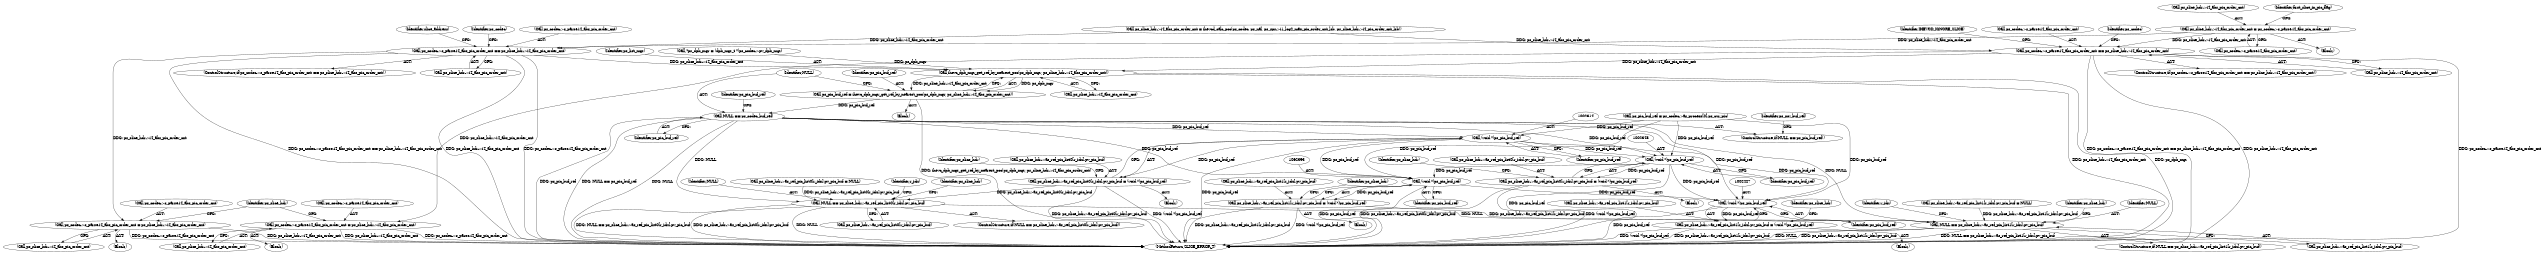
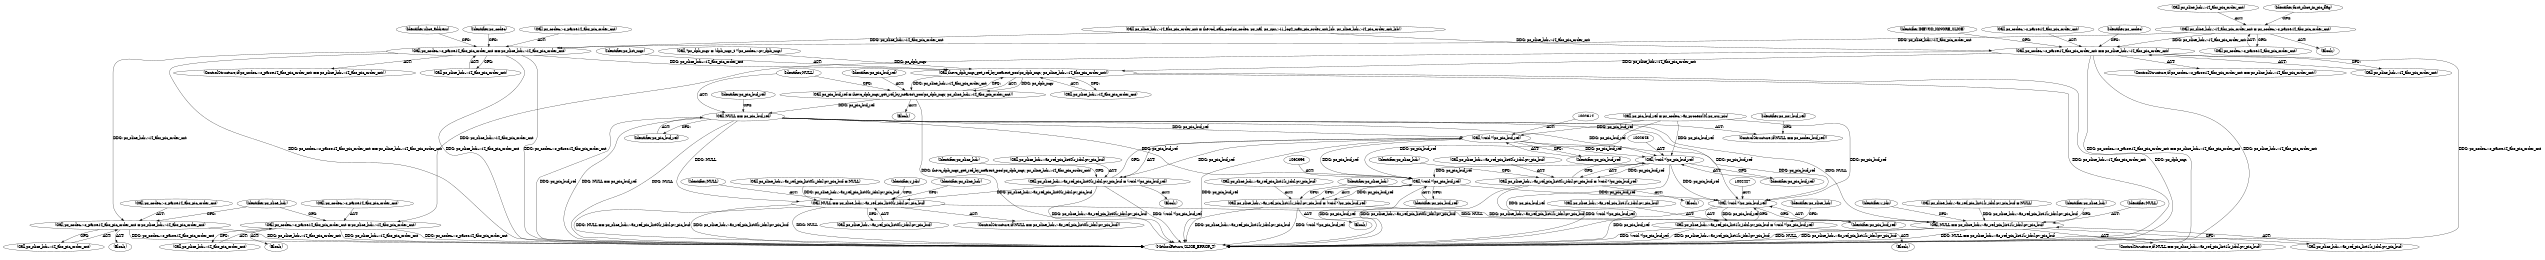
(743, 117) -> (743, 117)
(1783, 138) -> (1783, 138)
